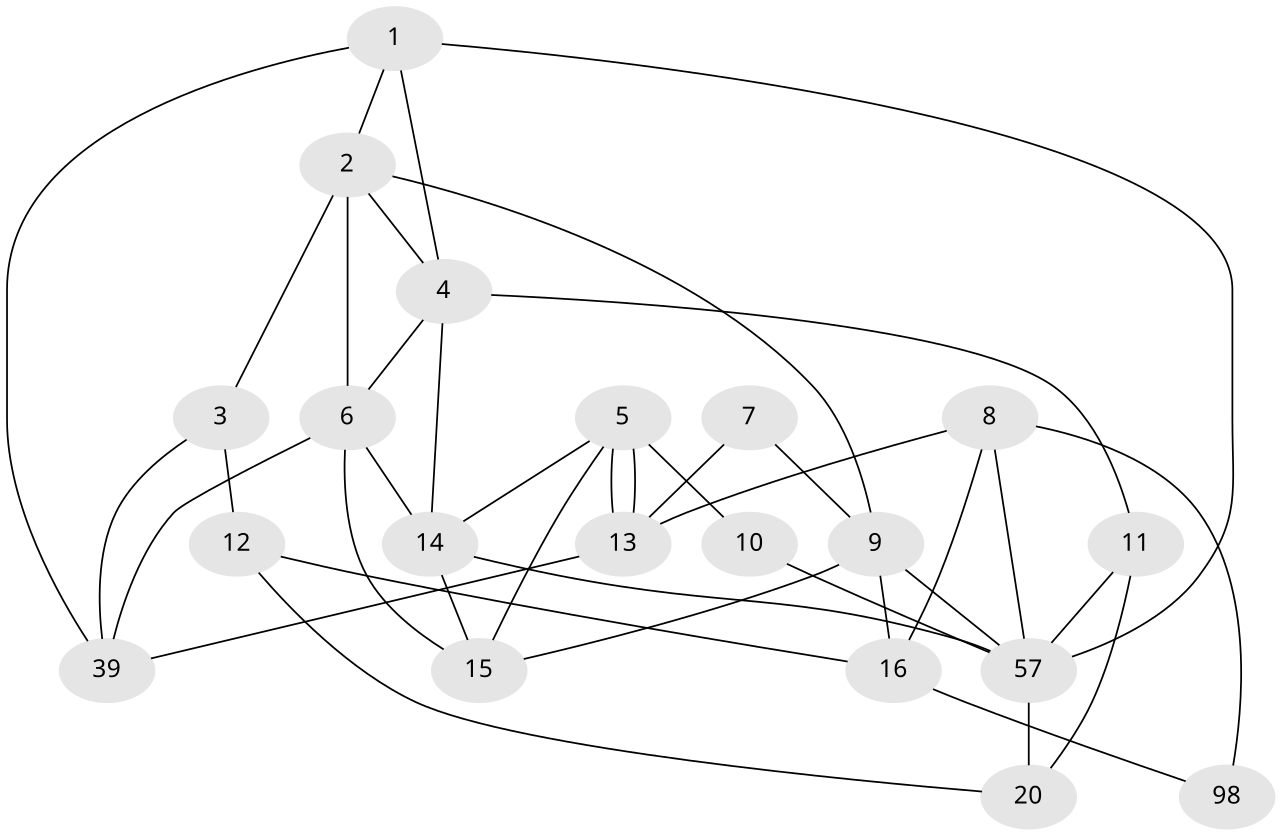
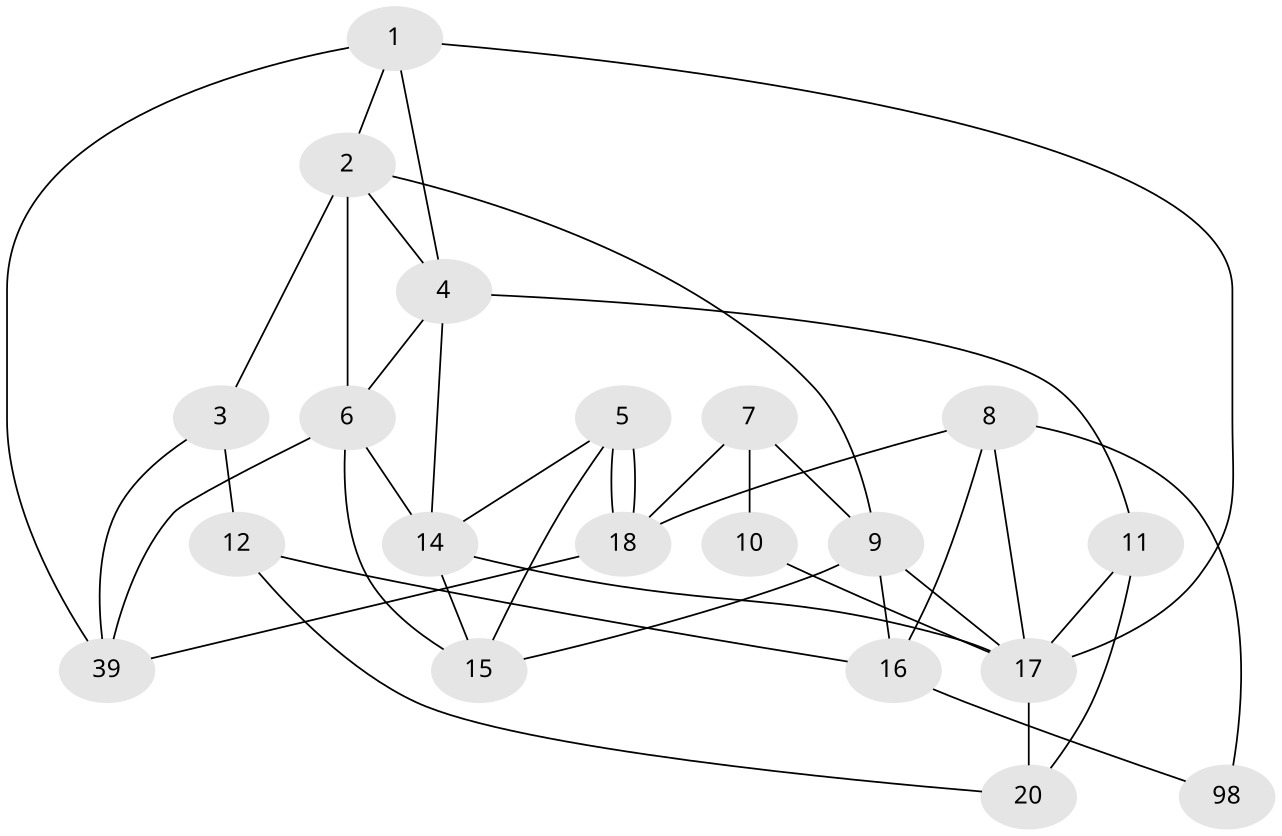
(679, 474) -> (750, 478)
(623, 544) -> (623, 544)
(1029, 671) -> (1029, 671)
